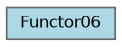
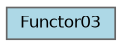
(61, 23) -> (61, 23)
